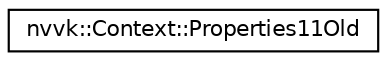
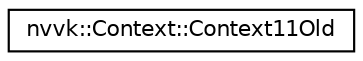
(193, 31) -> (181, 31)
